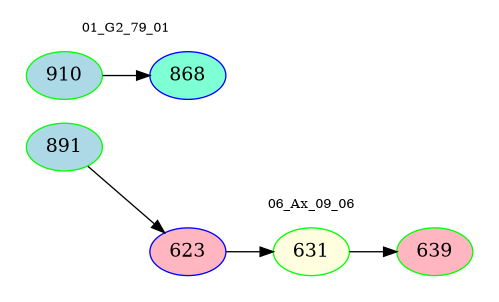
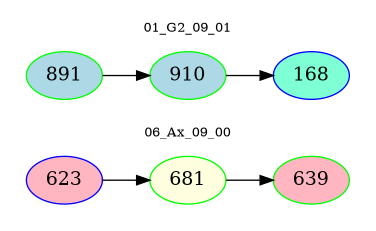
(126, 28) -> (188, 28)
(188, 76) -> (311, 76)
(121, 195) -> (120, 76)
(311, 205) -> (188, 133)
(311, 252) -> (188, 180)
